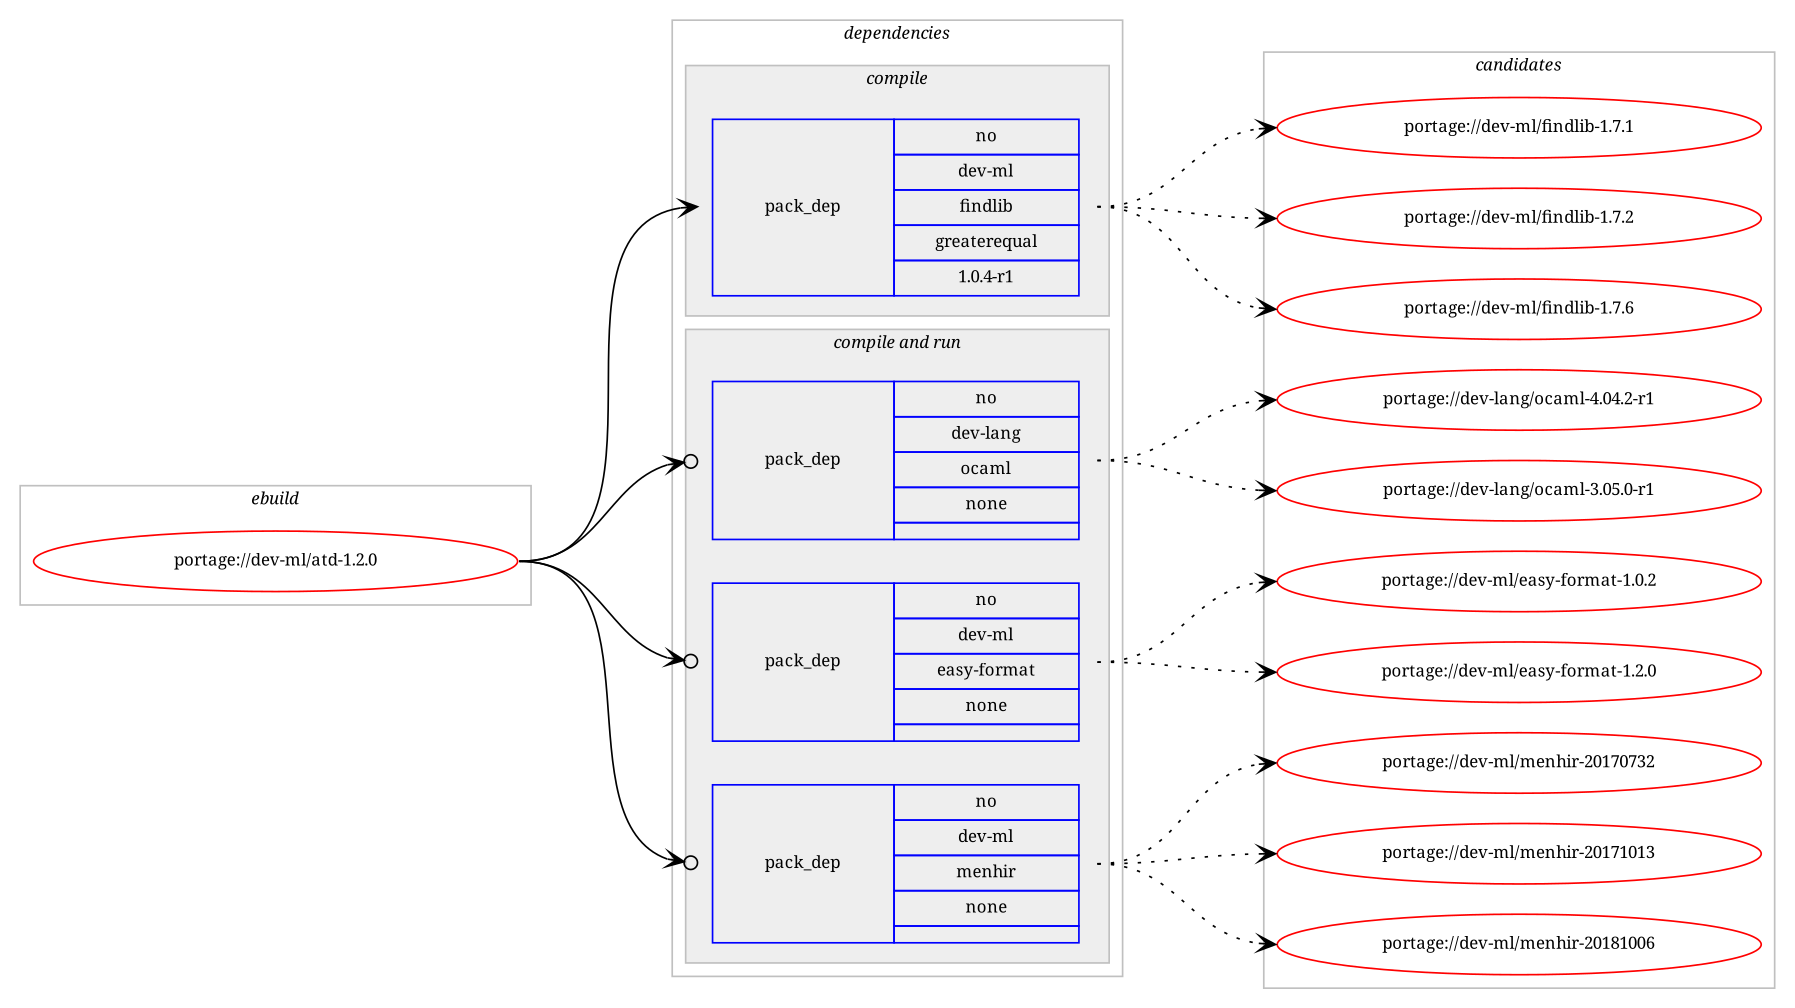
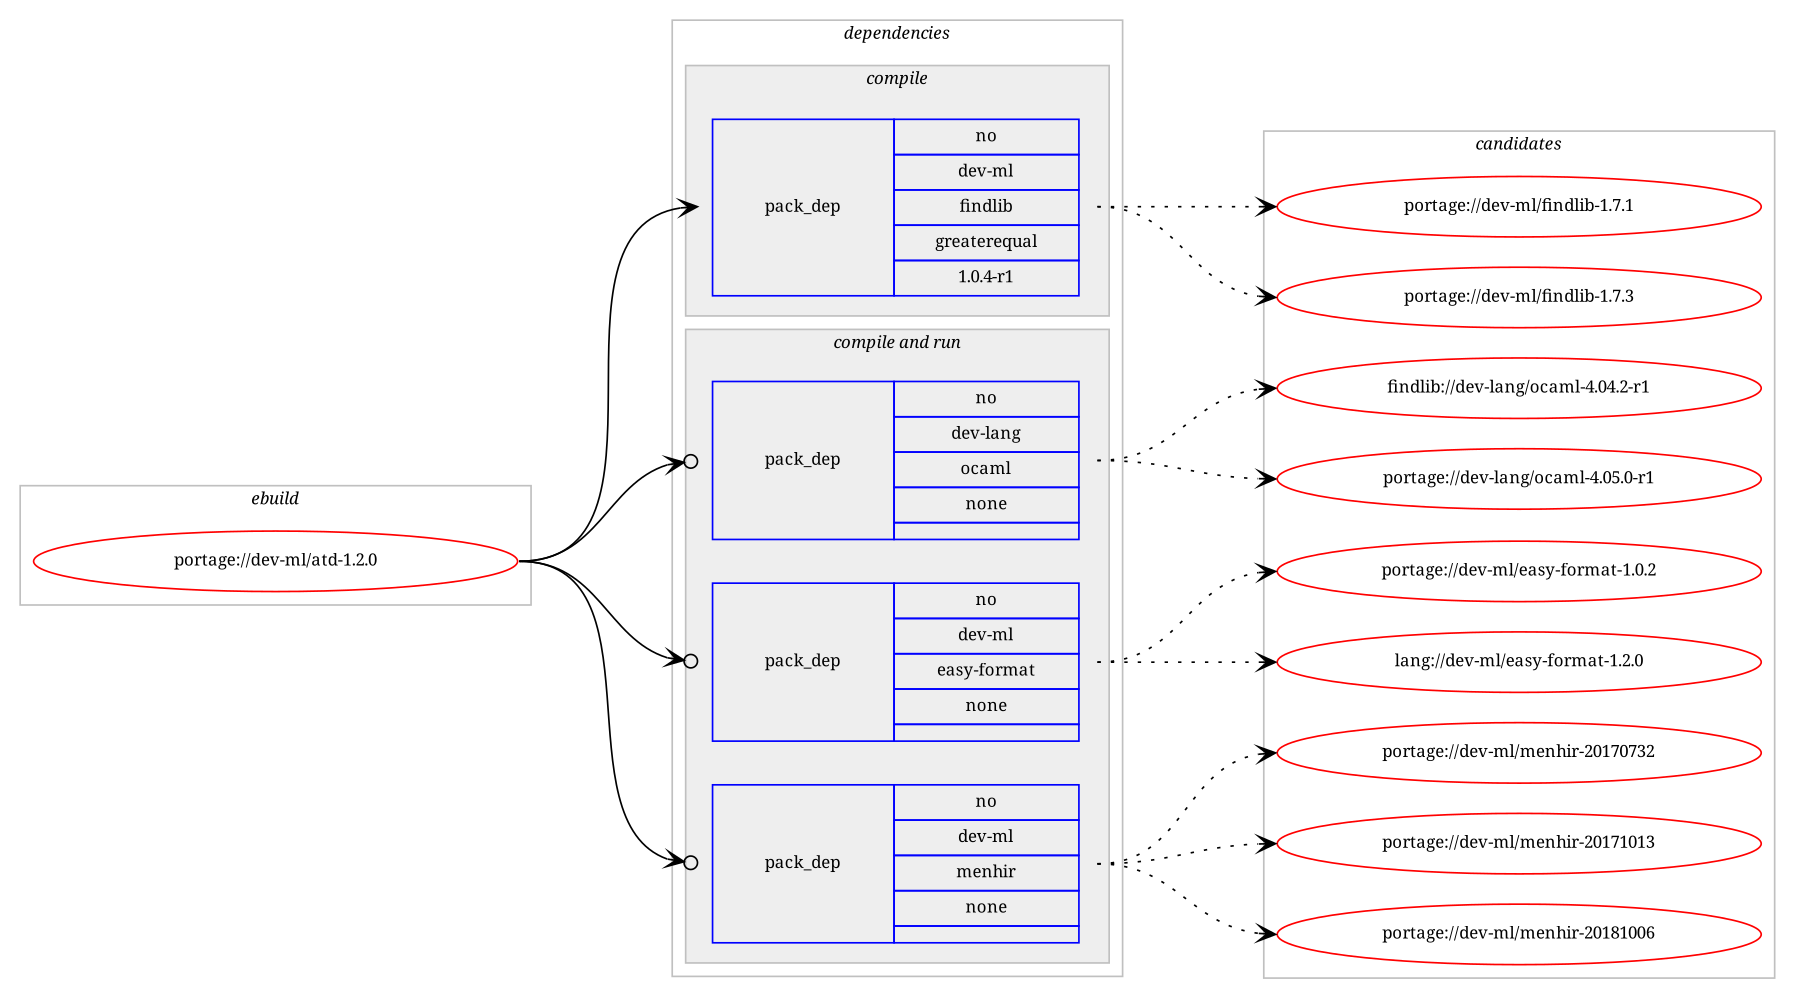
(1519, 218) -> none
(1519, 309) -> (1519, 297)
(1519, 400) -> (1519, 388)
(1519, 491) -> (1519, 479)
(1519, 672) -> (1519, 662)
